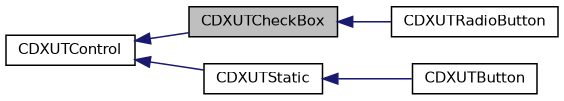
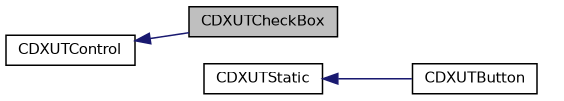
(475, 22) -> none
(177, 66) -> none
